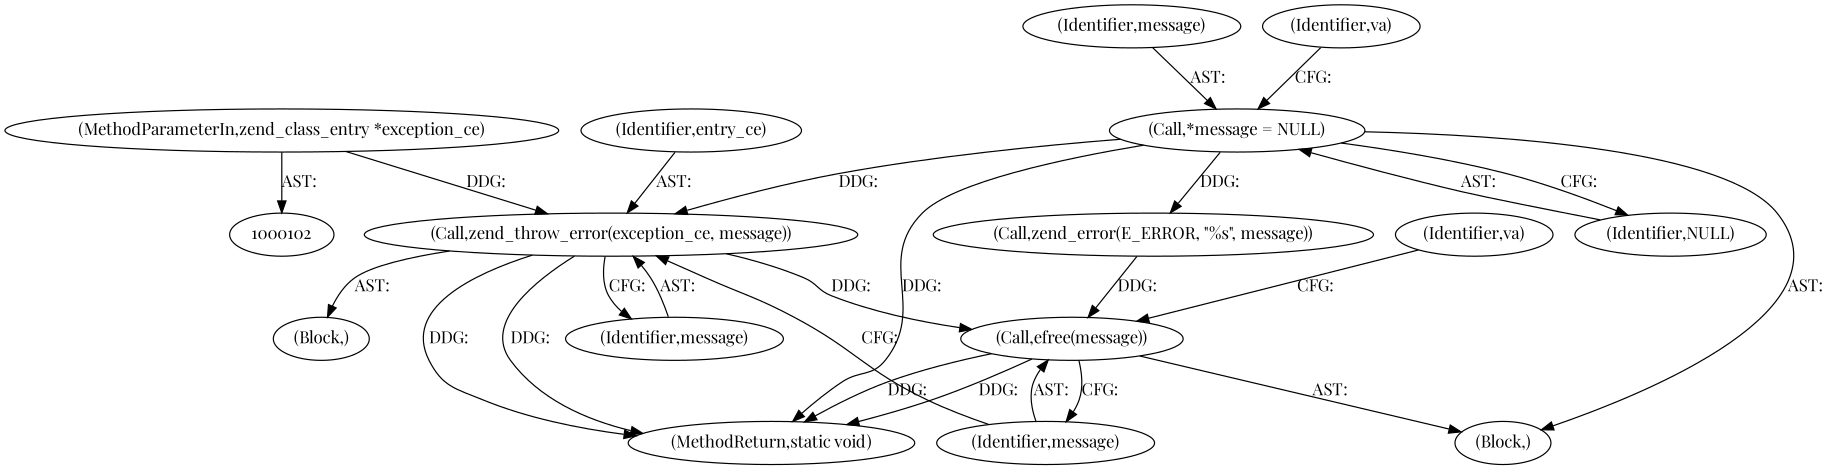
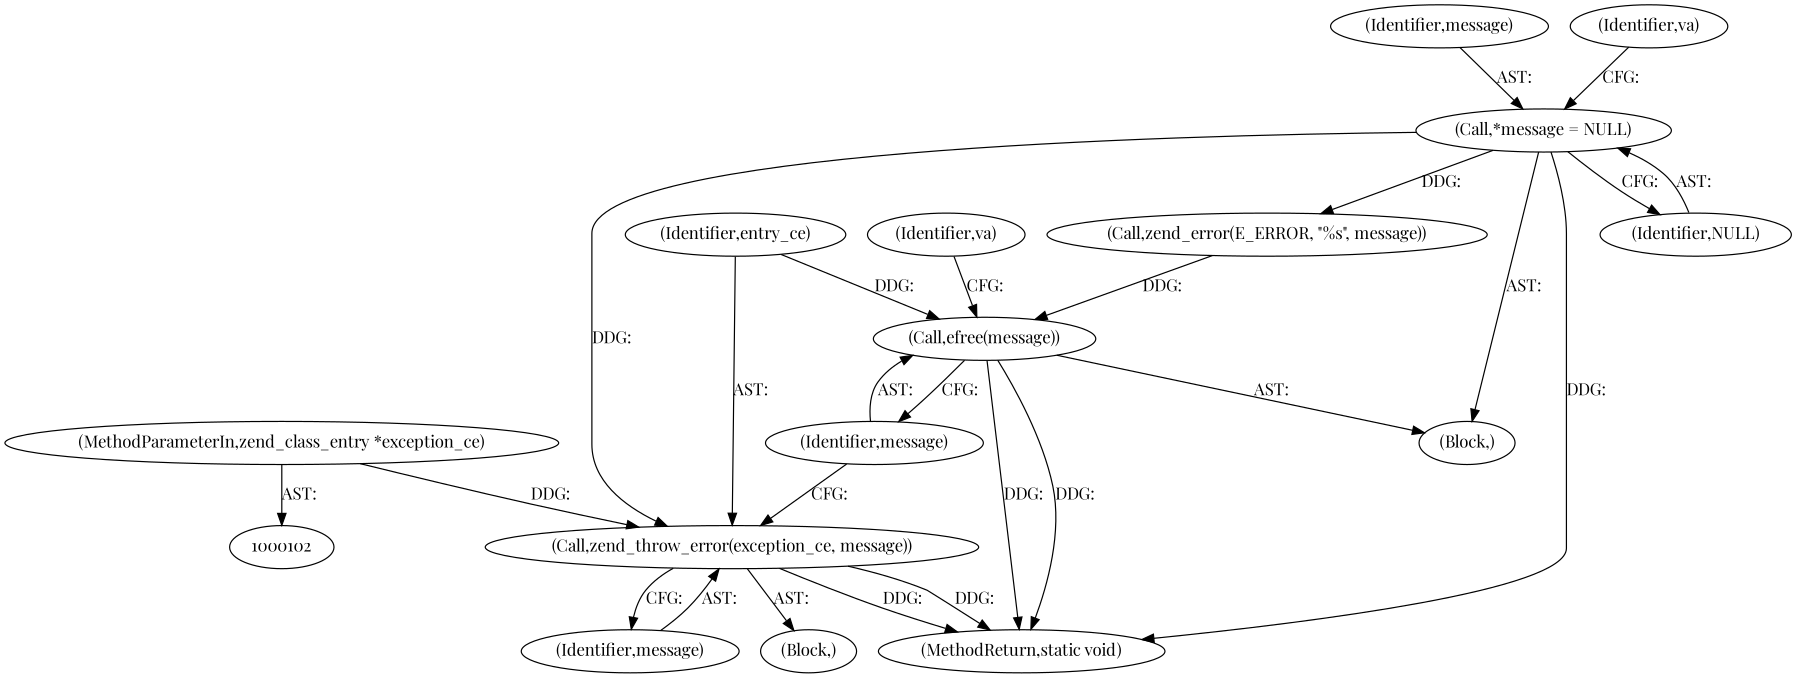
(840, 299) -> (854, 284)
